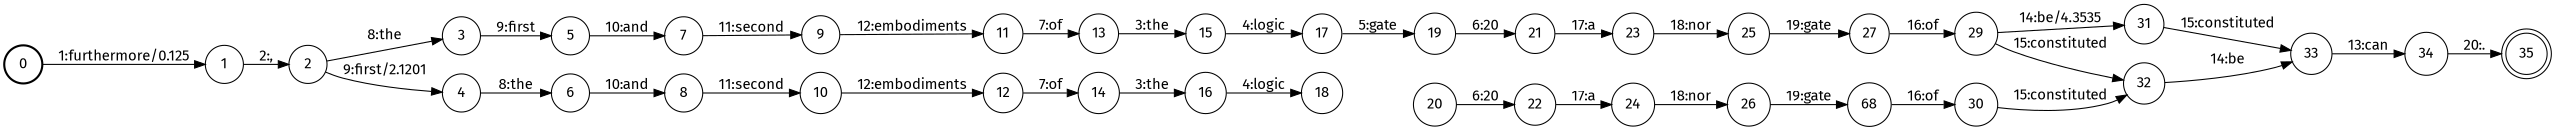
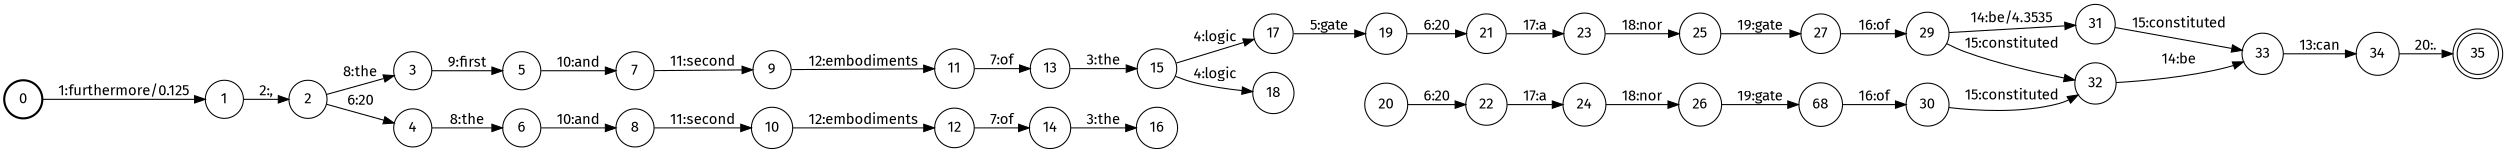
(385, 70) -> (360, 101)
(1259, 93) -> (1208, 86)
